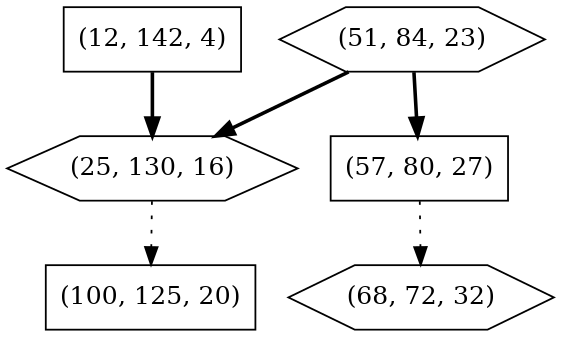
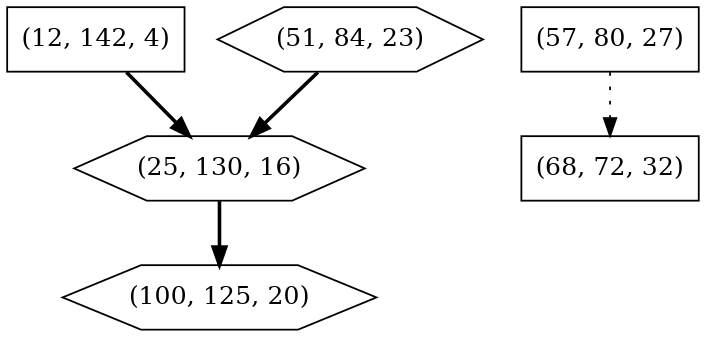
(415, 95) -> none
(152, 224) -> (219, 224)
(151, 297) -> (219, 297)
(421, 297) -> (610, 168)
